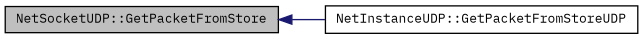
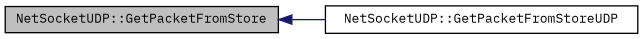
(482, 20) -> (482, 20)
